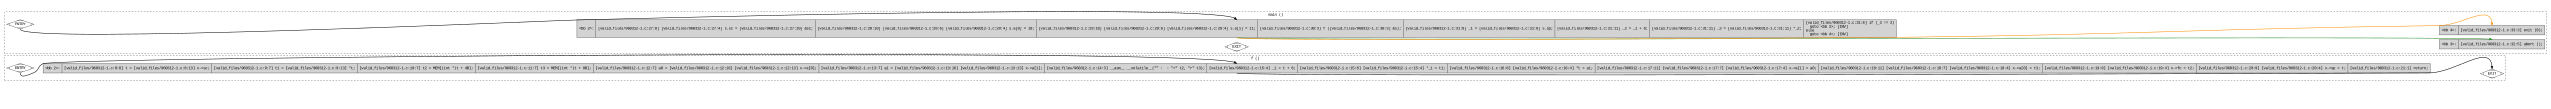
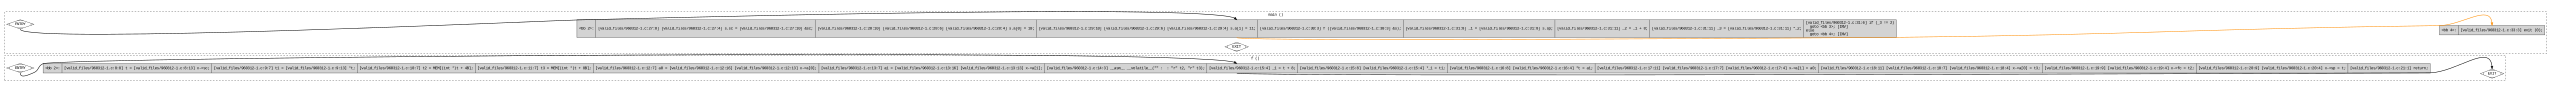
(2492, 44) -> none
